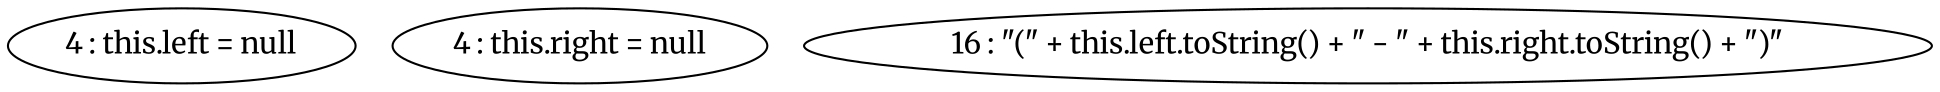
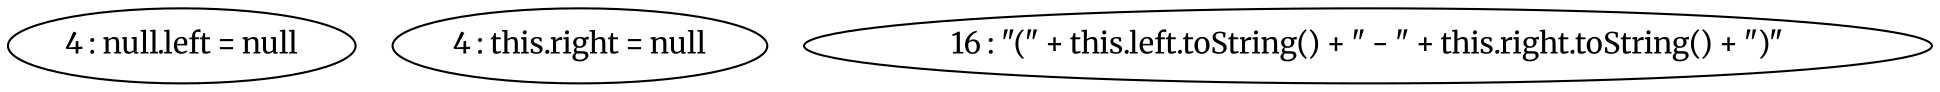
(182, 46) -> (182, 46)
